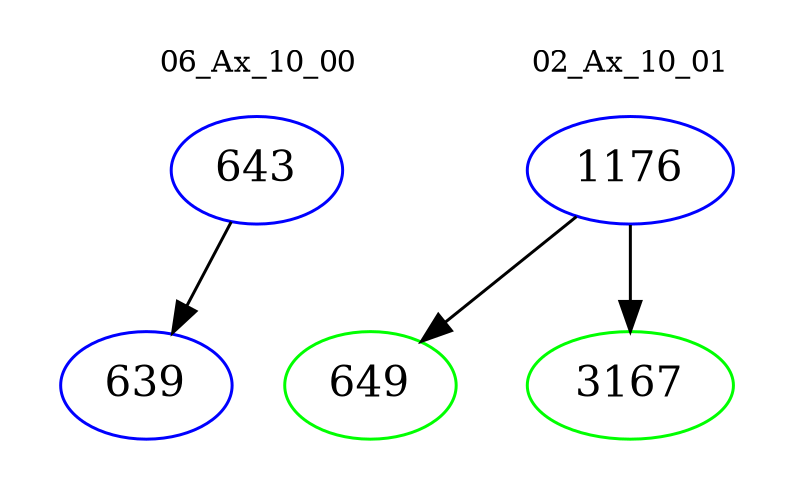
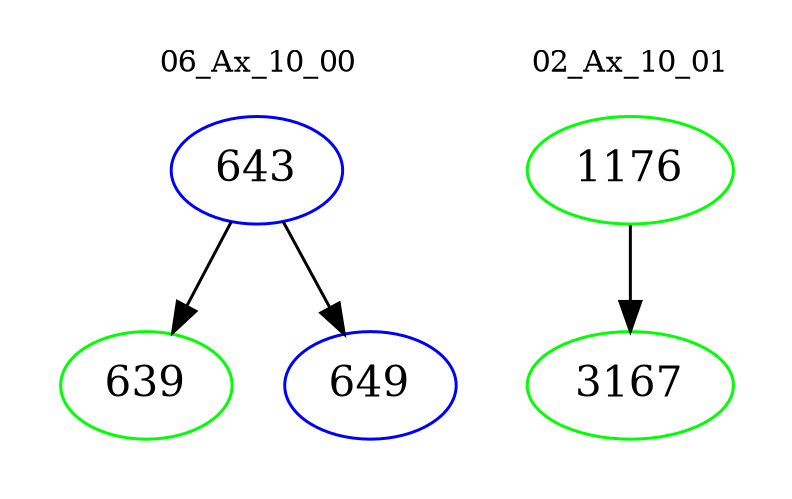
(630, 170) -> (630, 170)
(524, 259) -> (306, 264)
(146, 385) -> (146, 385)
(370, 385) -> (370, 385)
